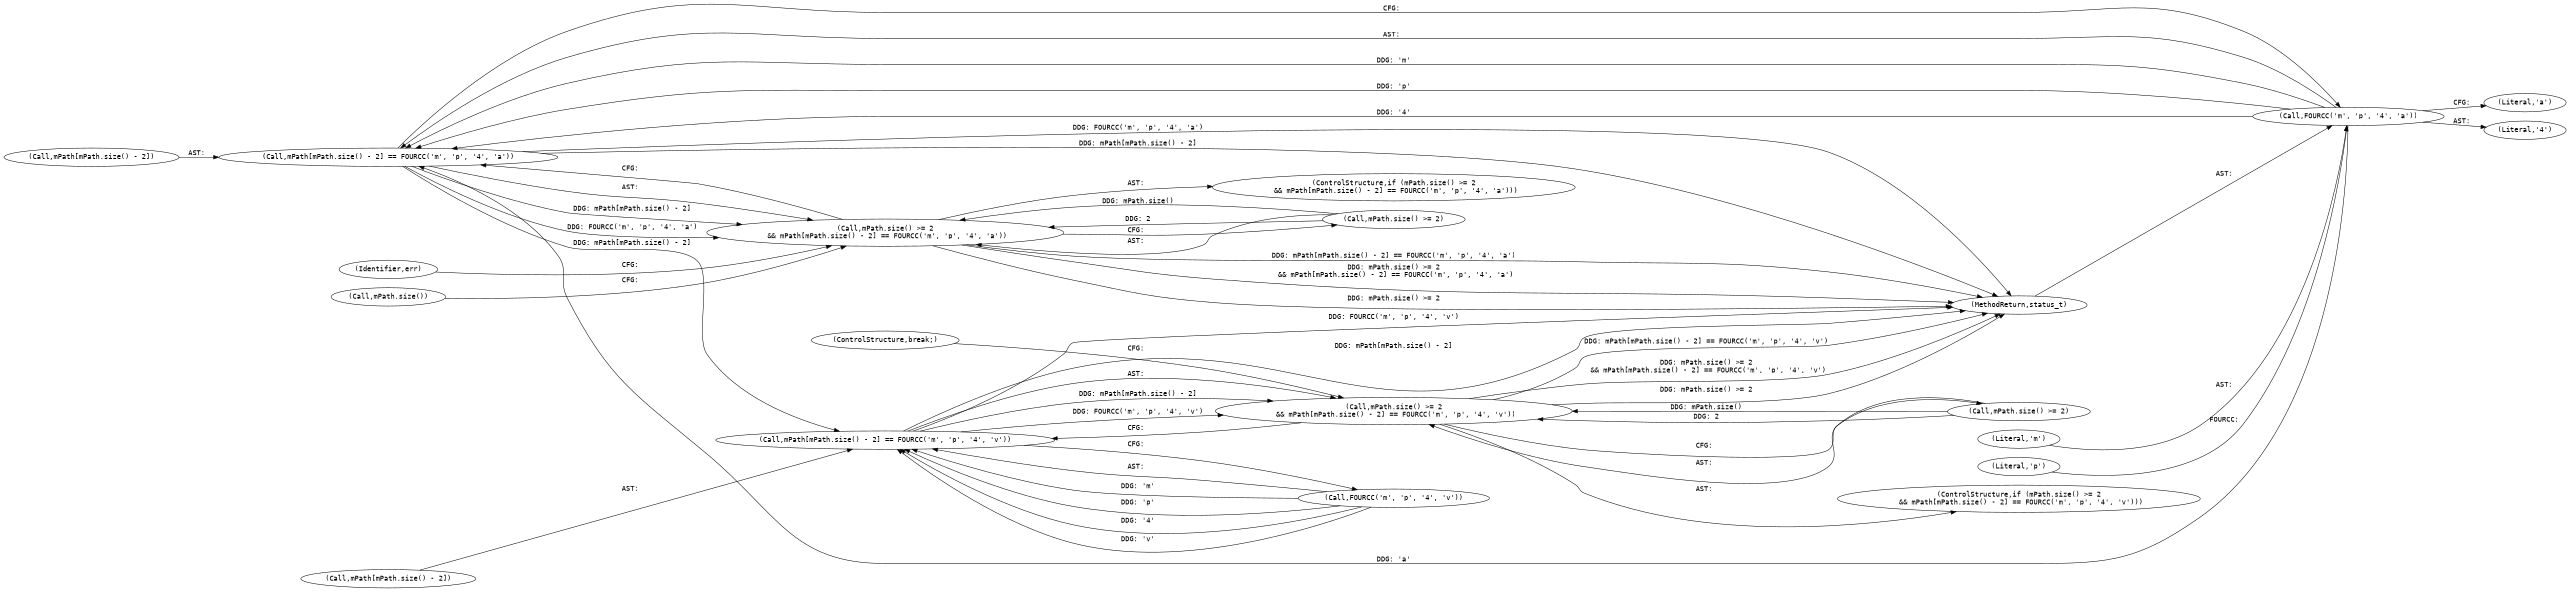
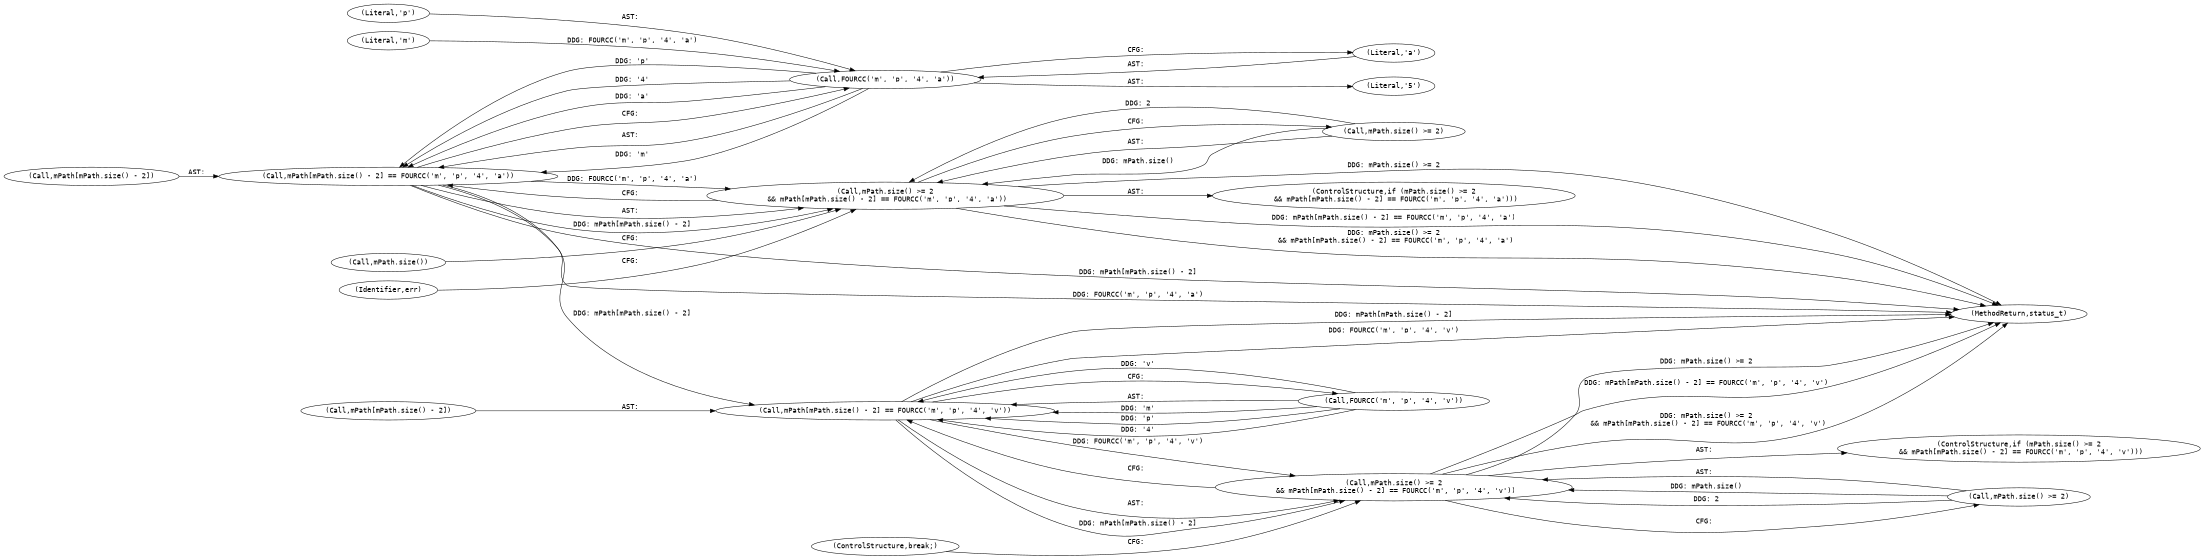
(2525, 130) -> (1394, 86)
(2181, 212) -> (1170, 70)
(2226, 385) -> (632, 41)
(2226, 420) -> (632, 17)
